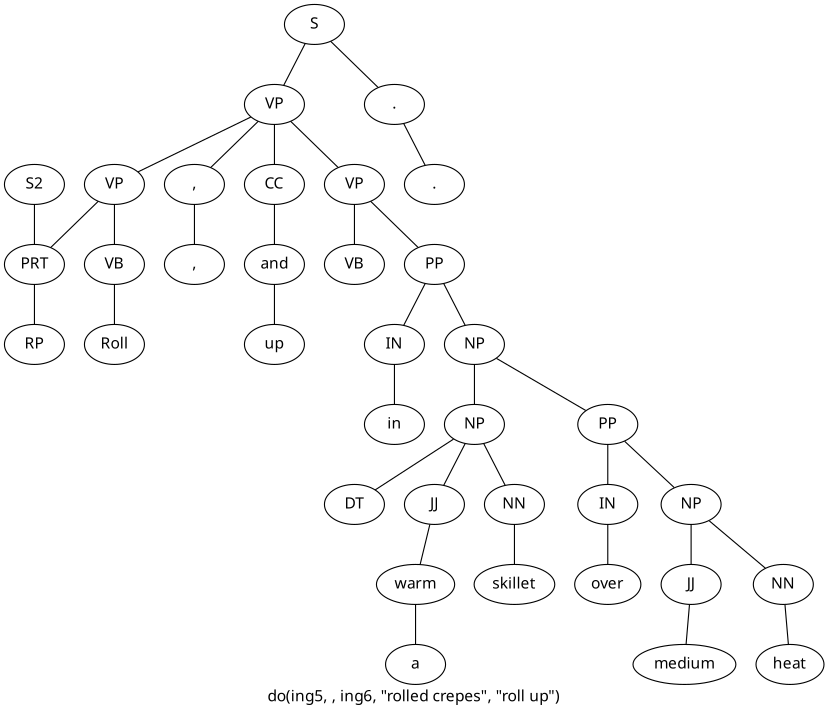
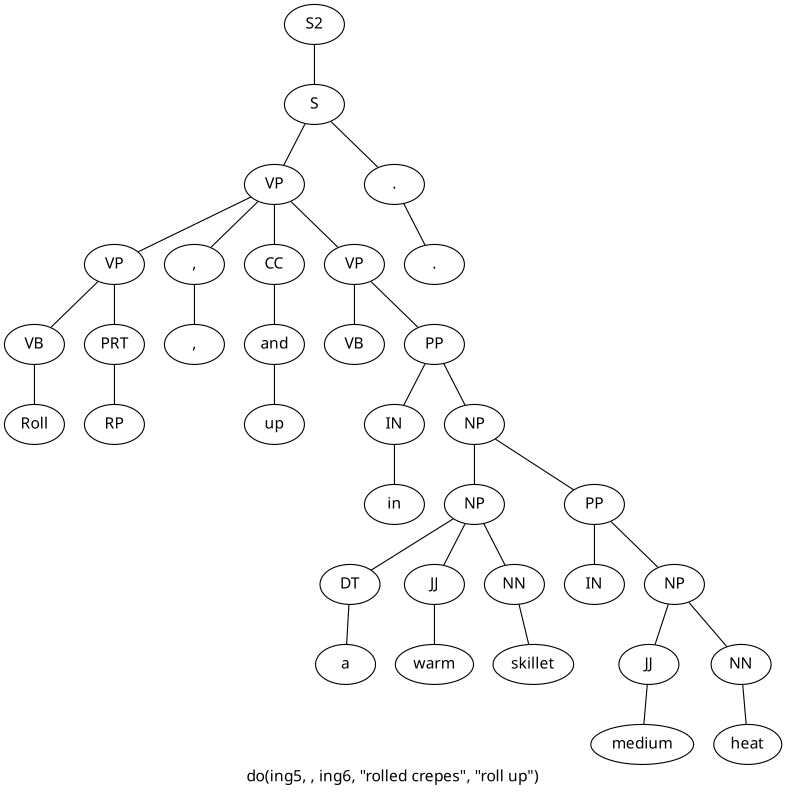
(34, 225) -> (314, 65)
(608, 584) -> none
(416, 625) -> (348, 625)
